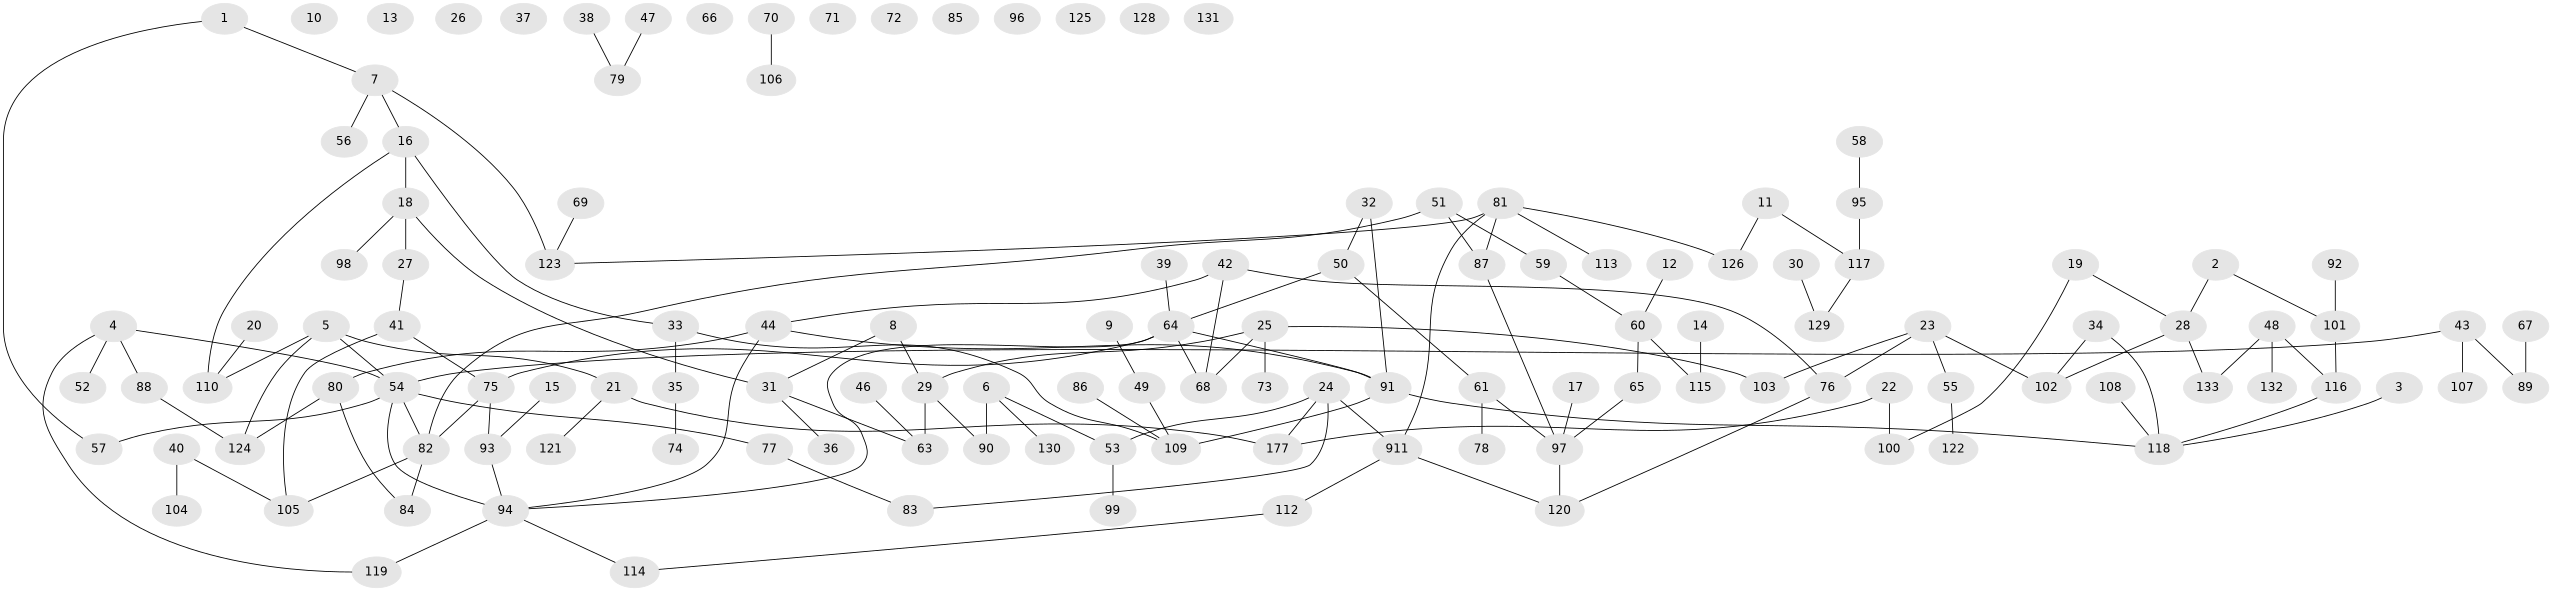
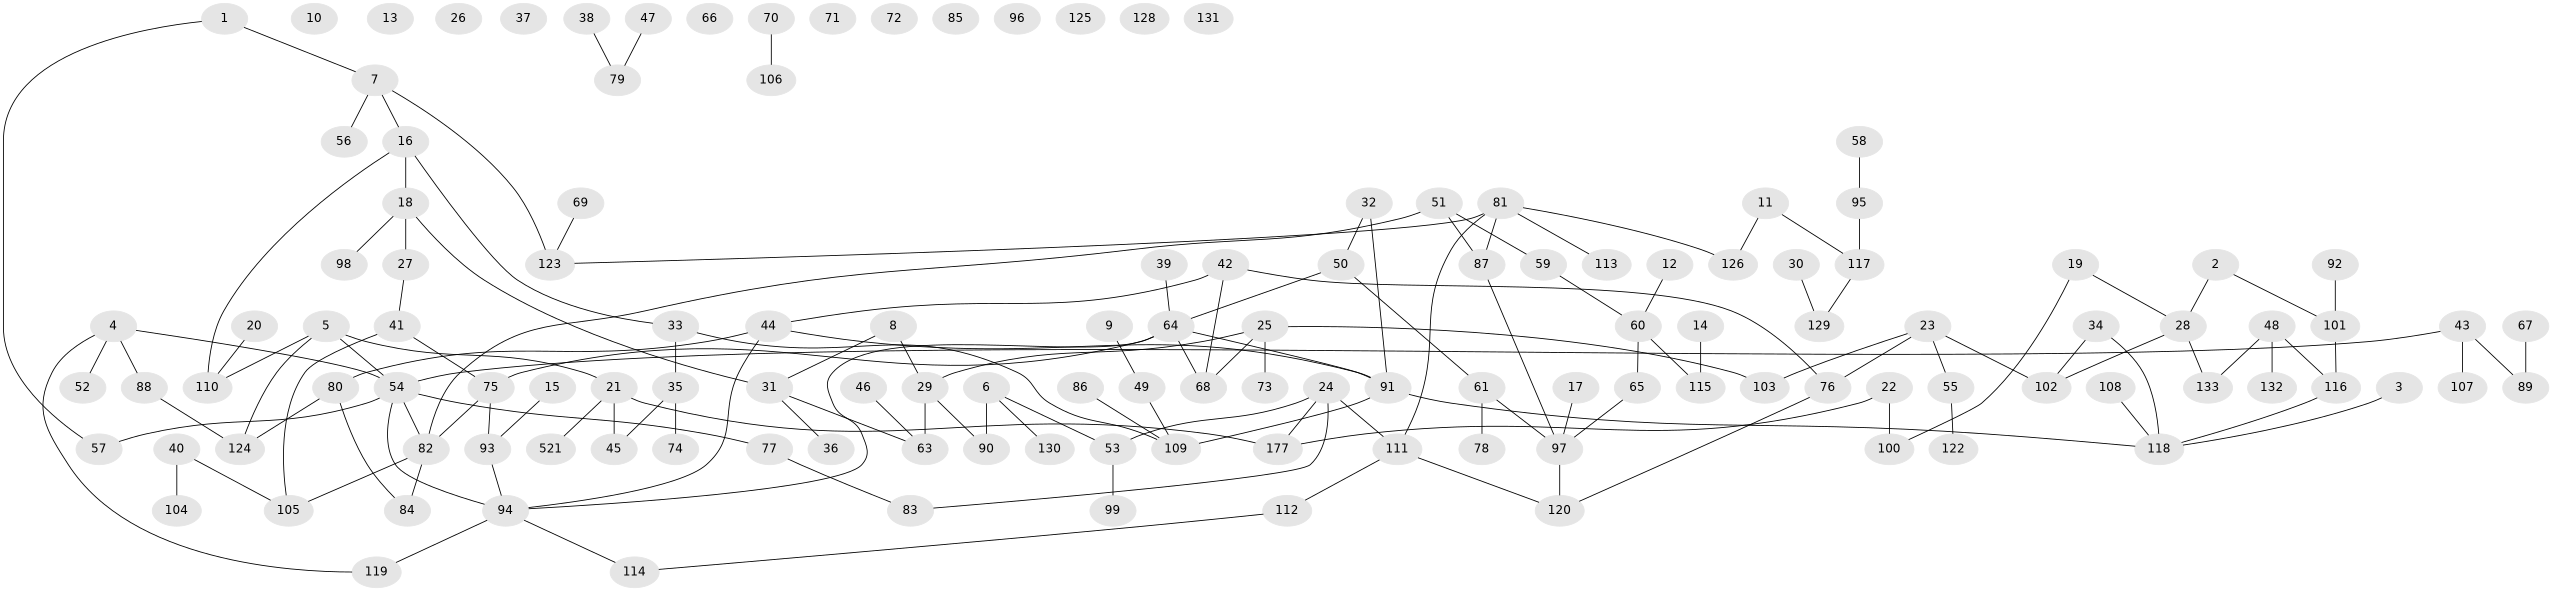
(551, 449) -> (551, 449)
none -> (614, 449)
(1397, 449) -> (1397, 449)
